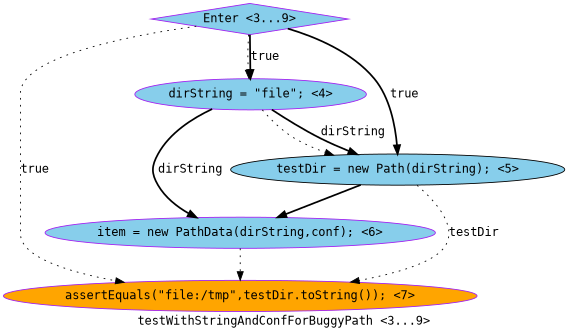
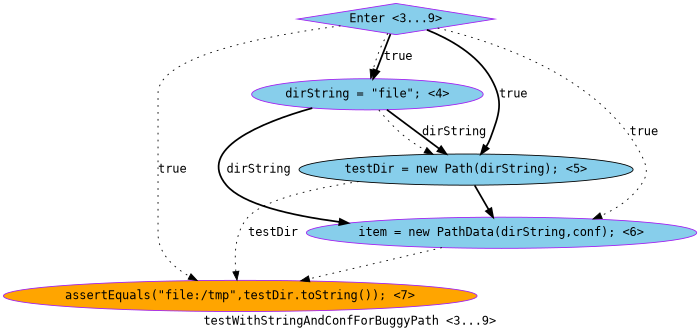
none -> (587, 94)
